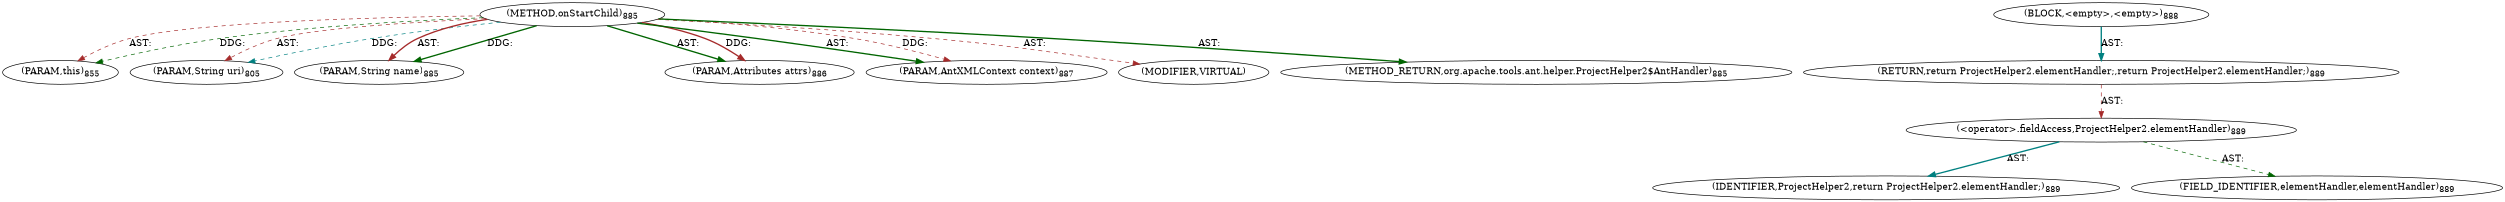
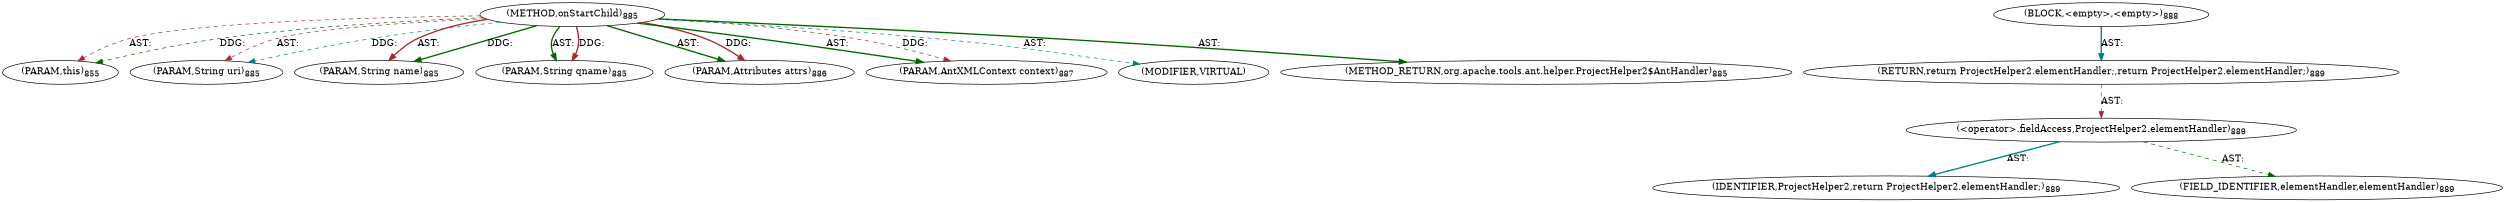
(896, 35) -> (896, 35)
(252, 71) -> (252, 71)
none -> (564, 72)
